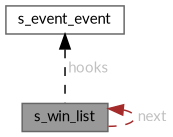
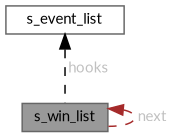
(65, 20) -> (65, 20)
